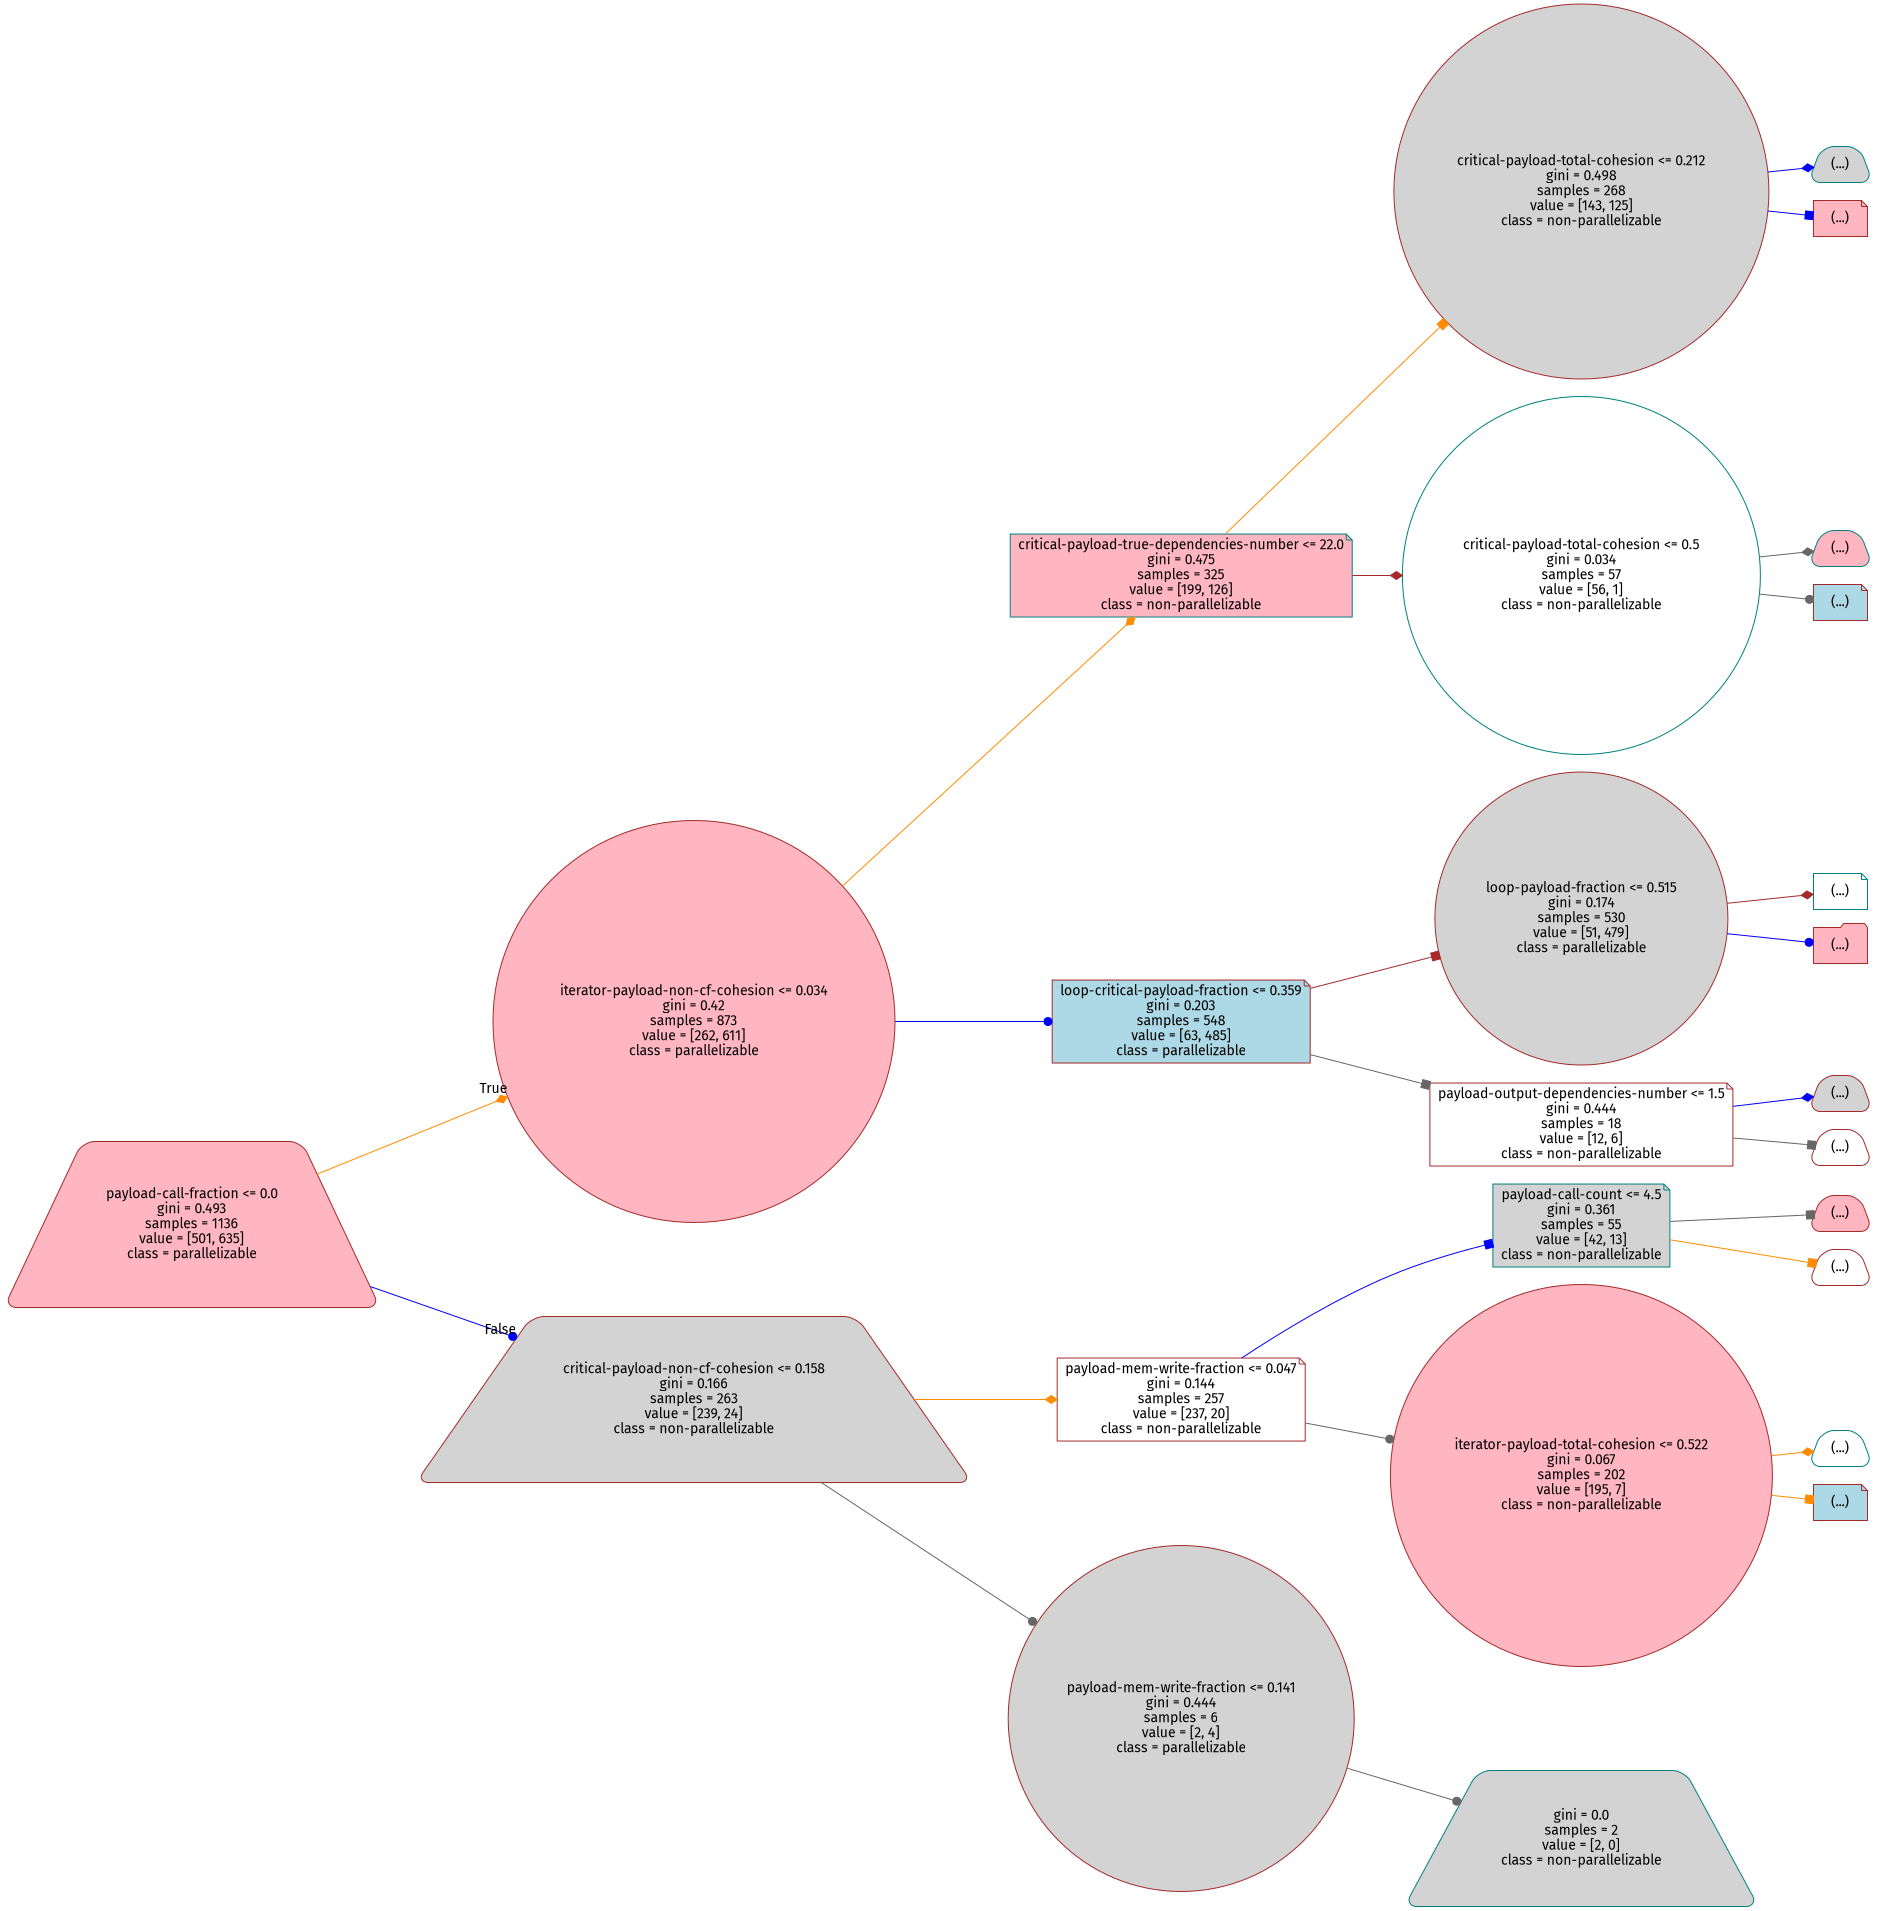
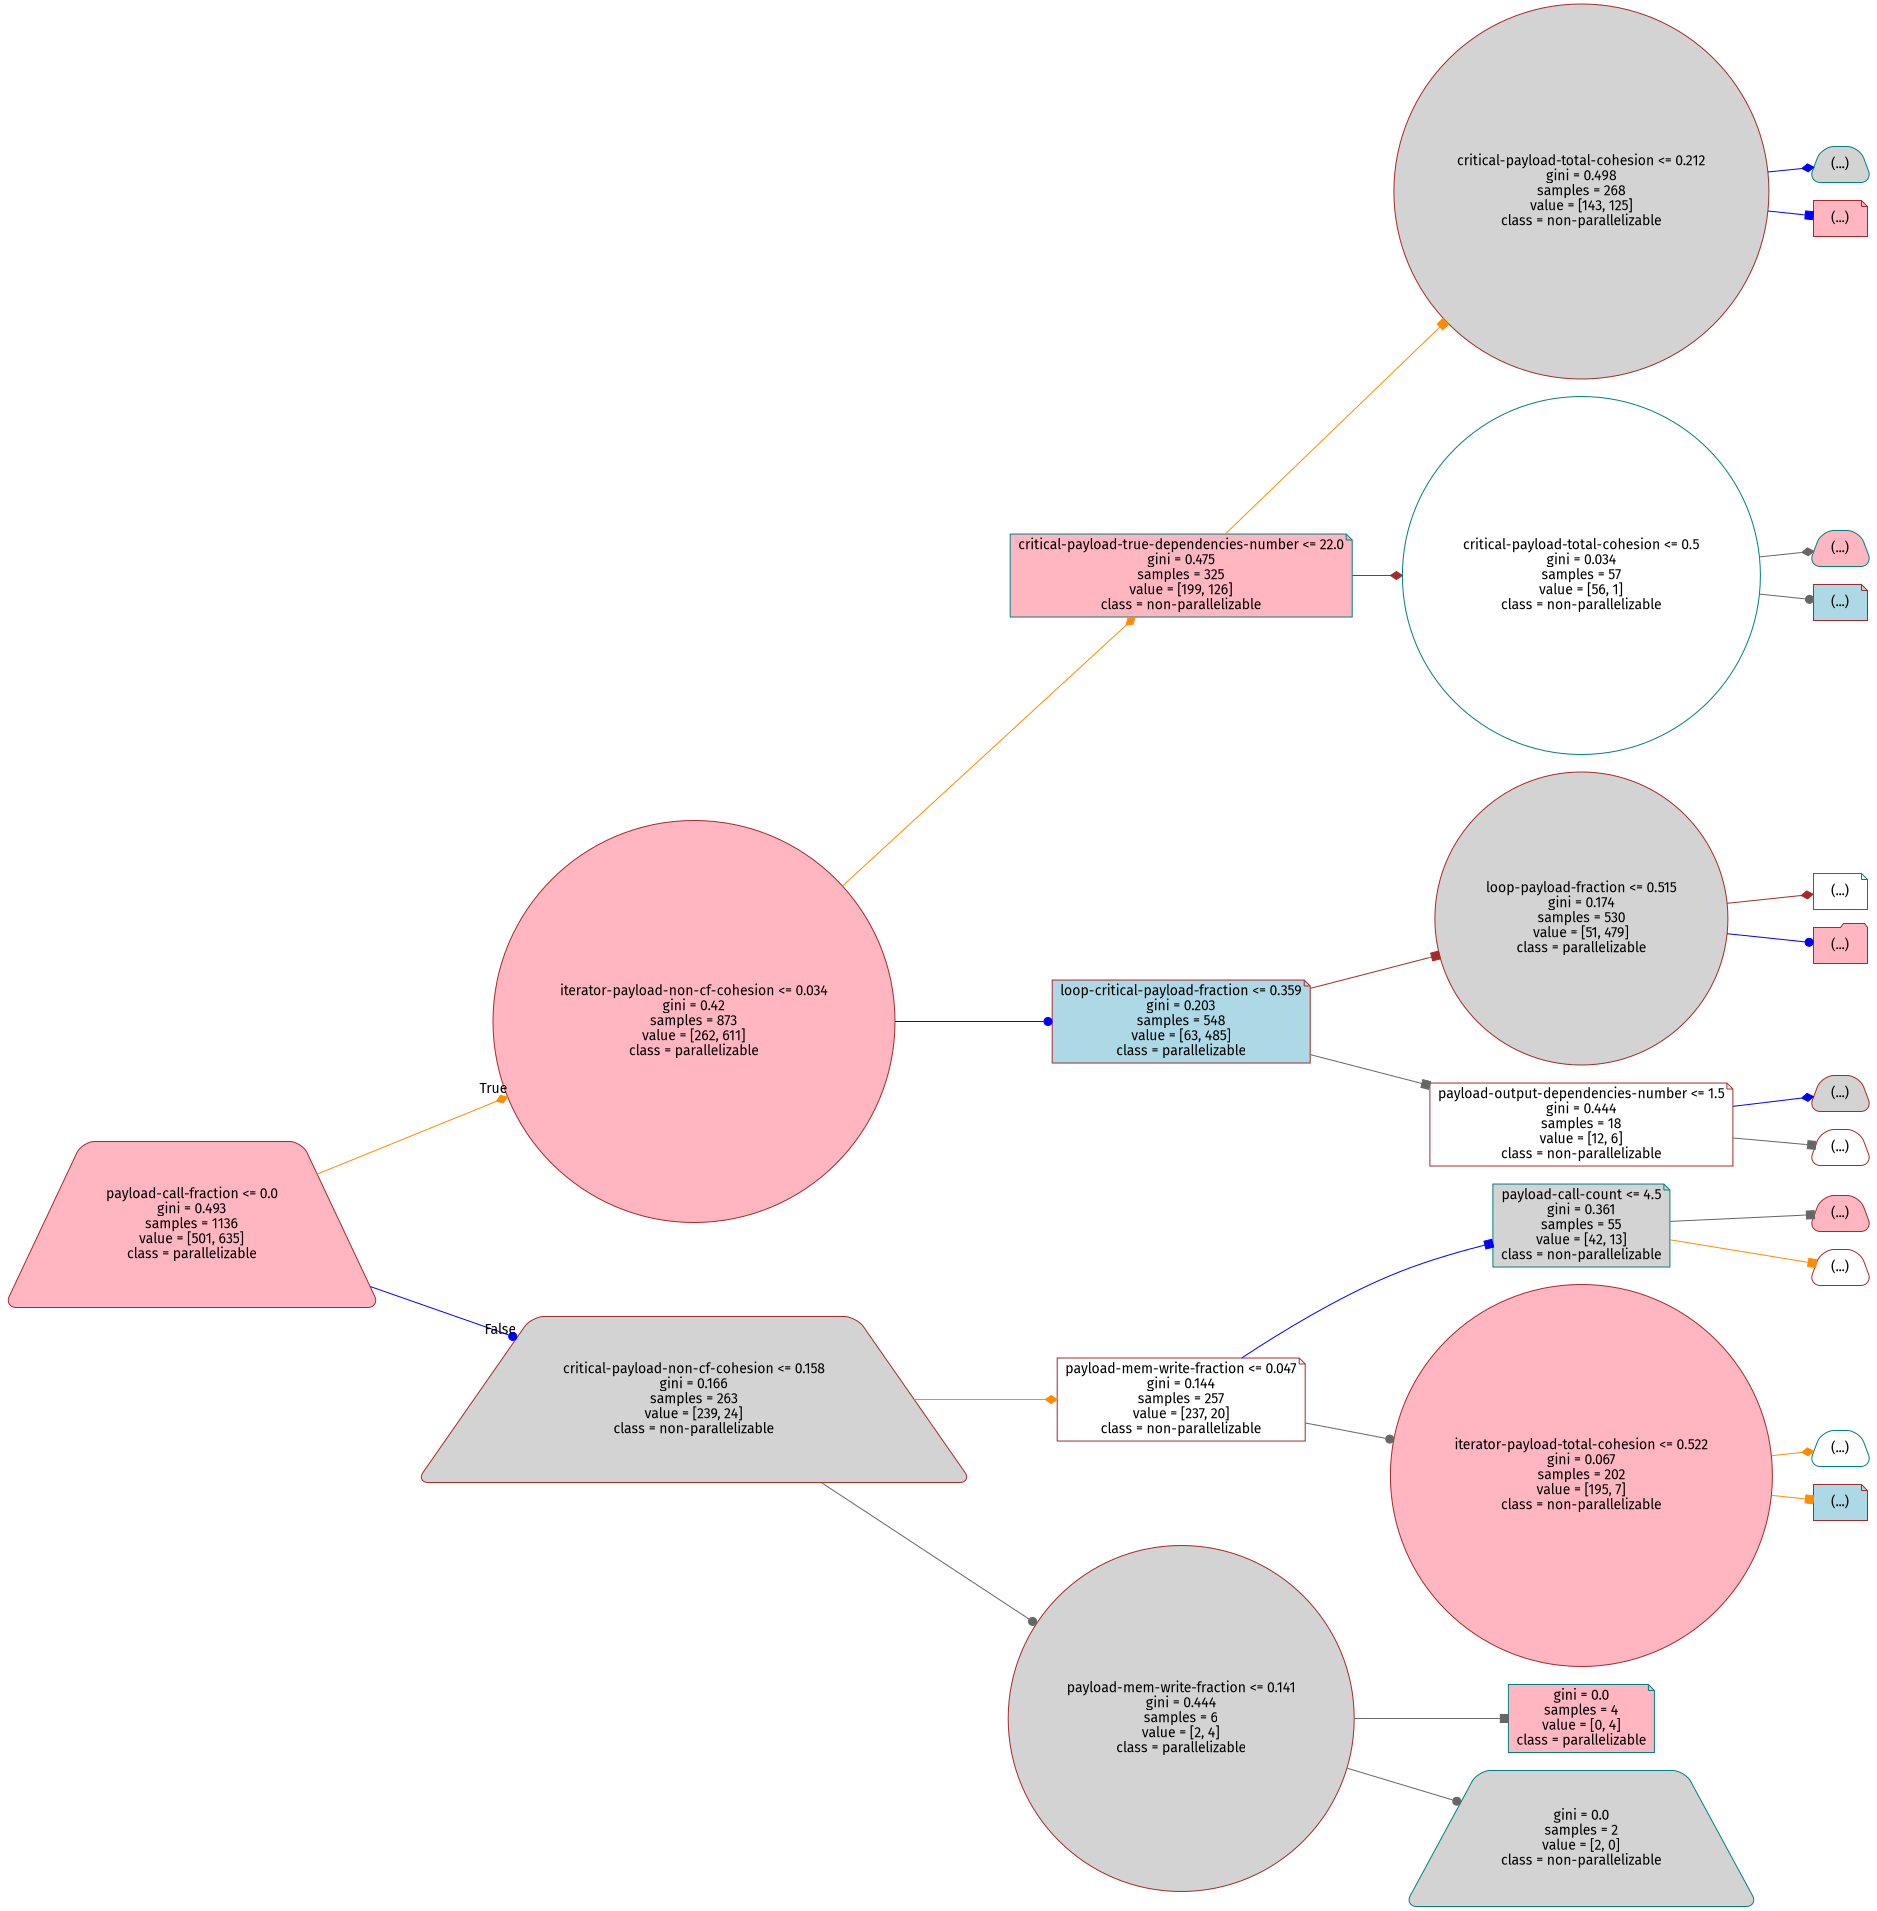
none -> (1581, 1718)
